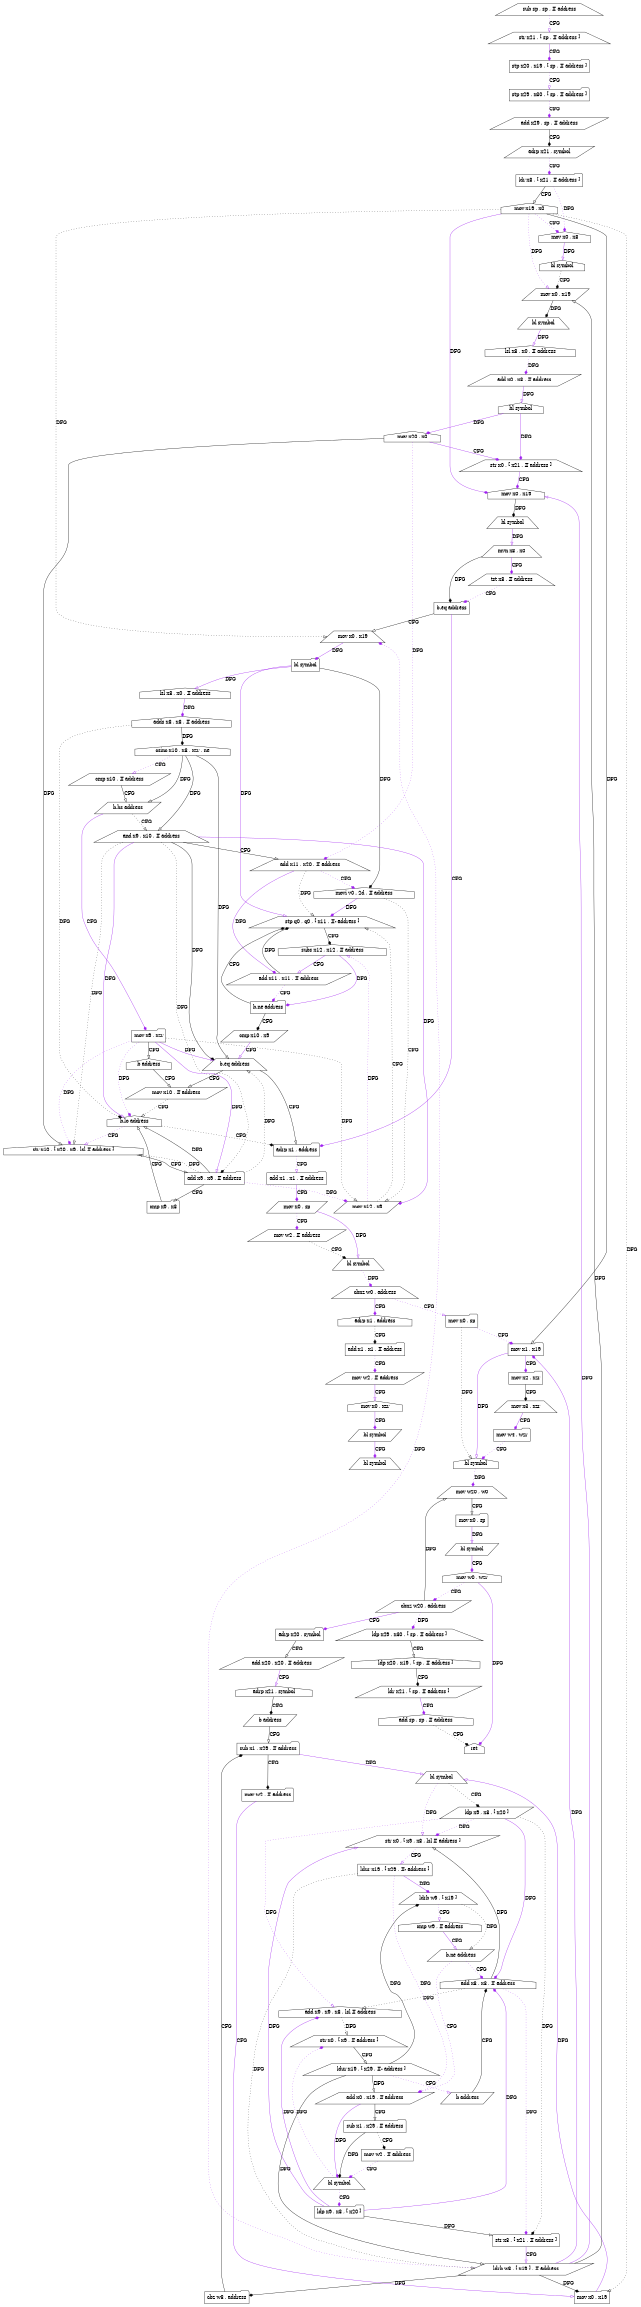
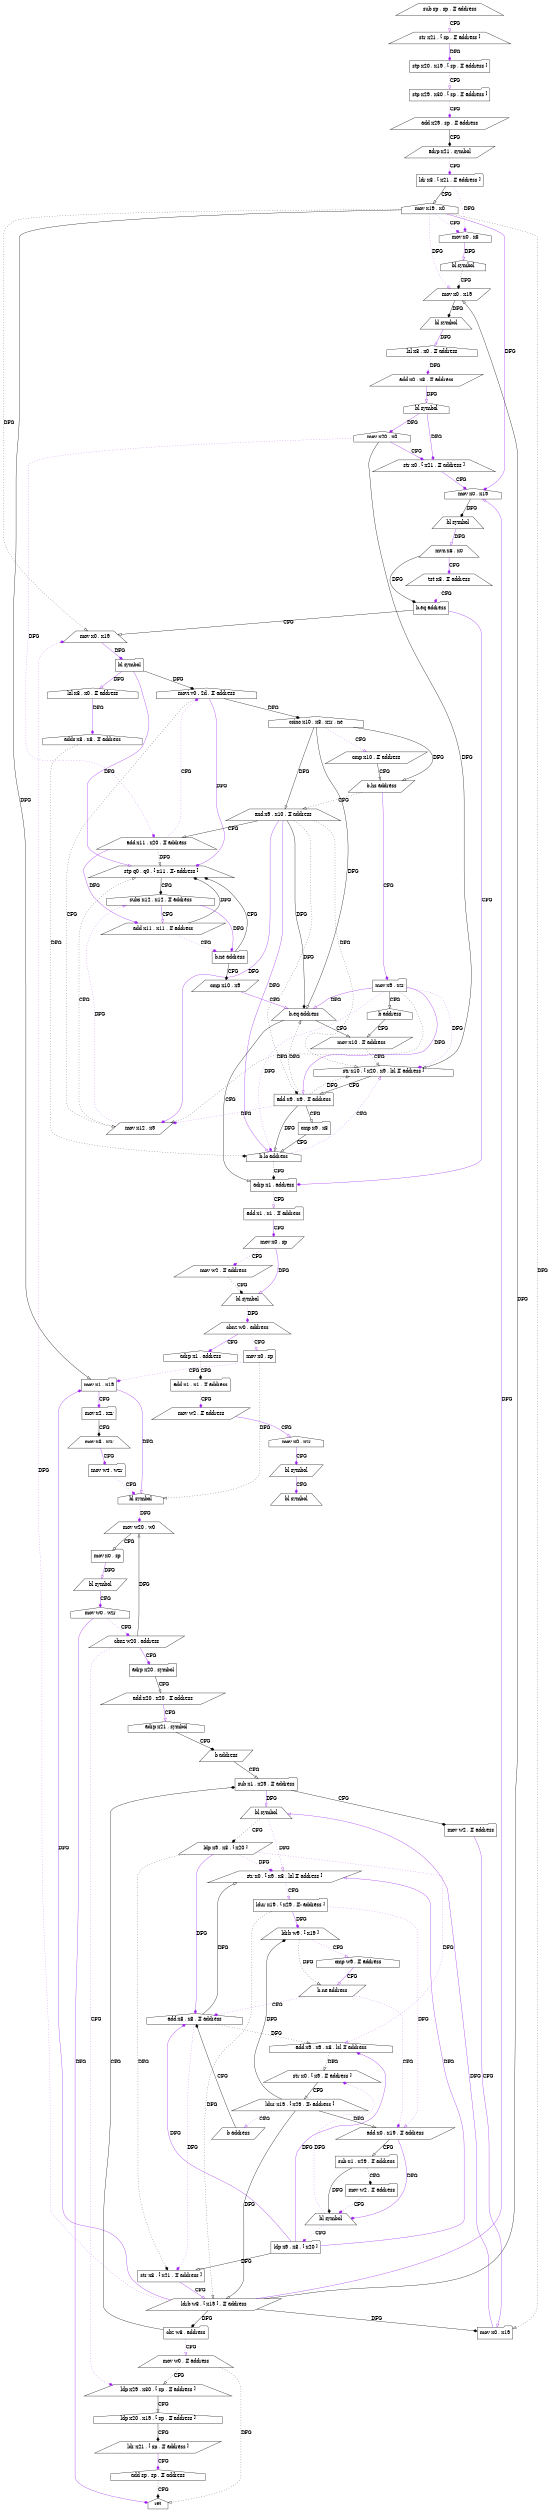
(555, 52) -> (455, 52)
(182, 734) -> (260, 708)
(156, 1107) -> (372, 1057)
(423, 1621) -> (96, 2019)
none -> (186, 2362)
